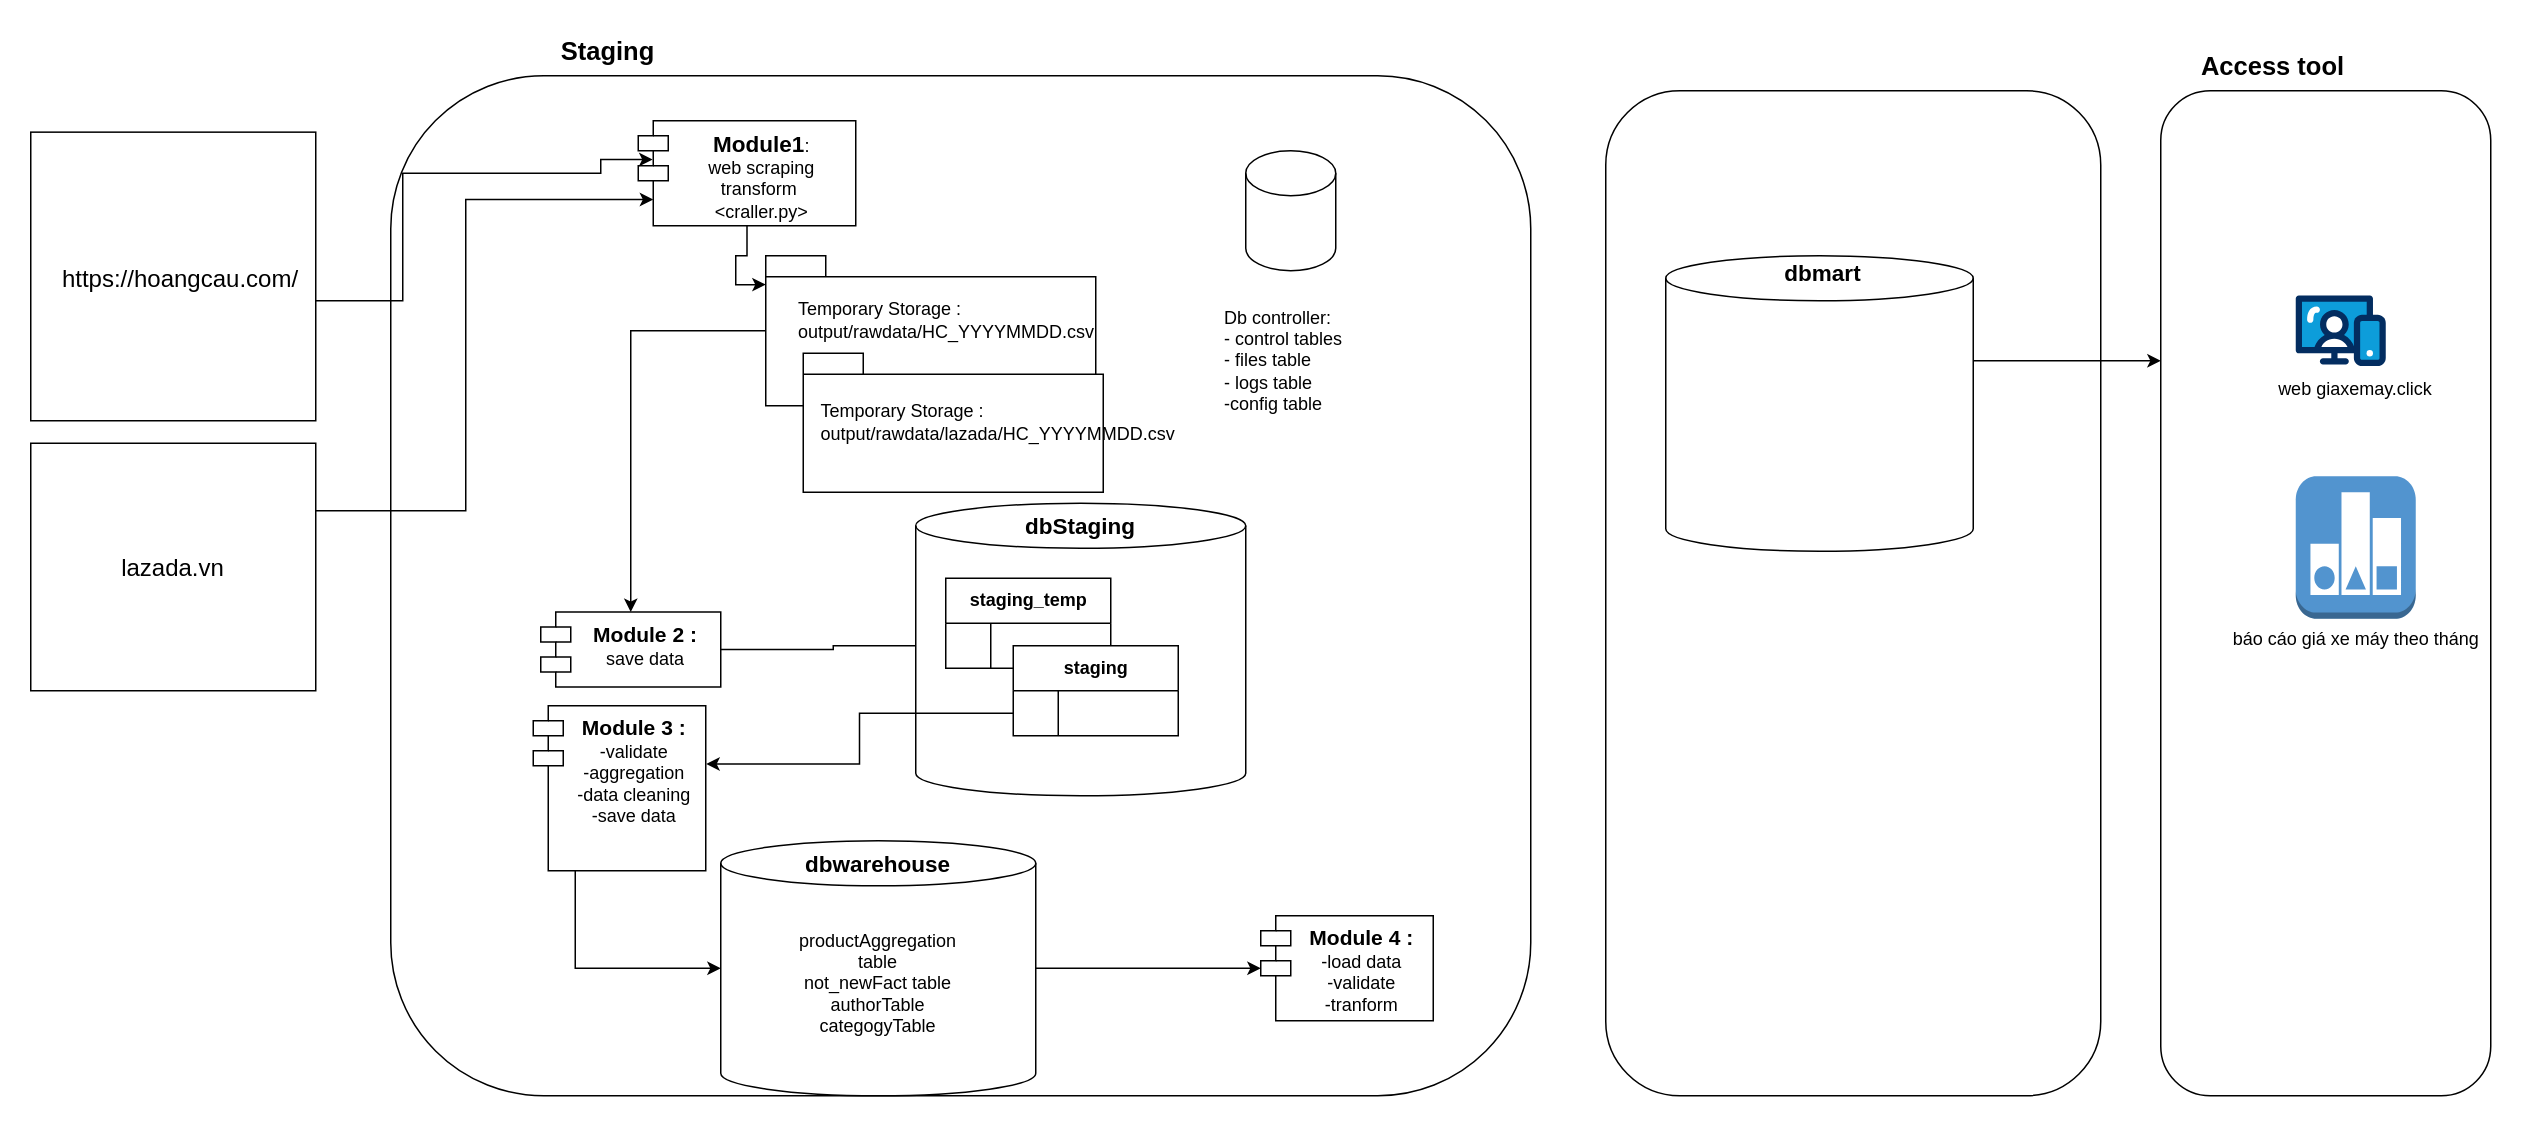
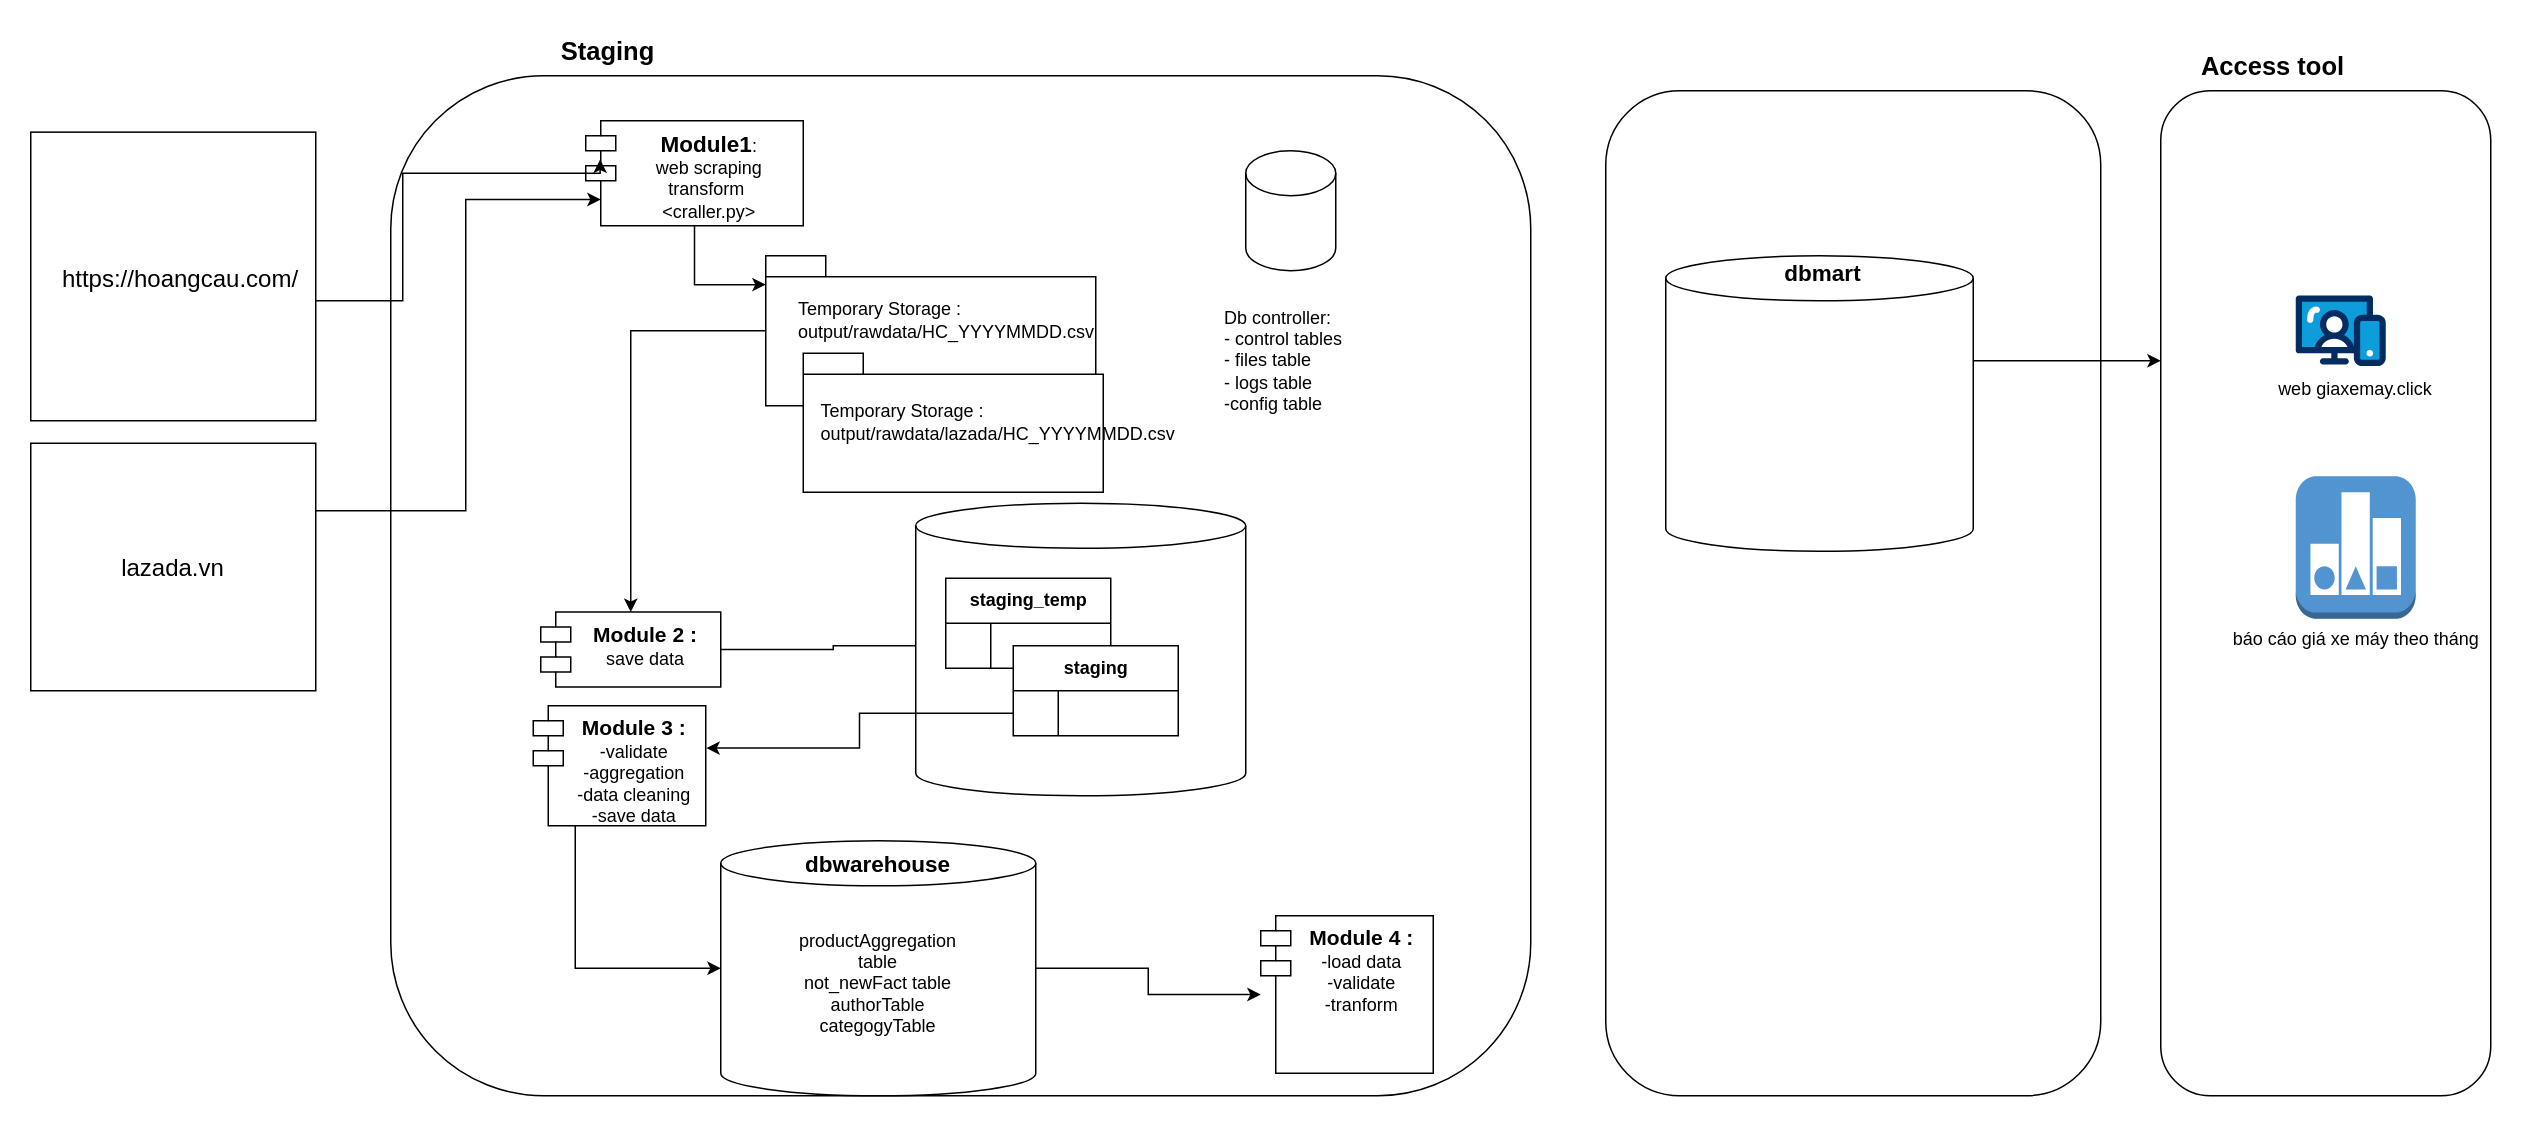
(747, 173) -> (695, 173)
(1081, 526) -> none
(620, 788) -> (620, 766)
(1347, 968) -> (1347, 995)
